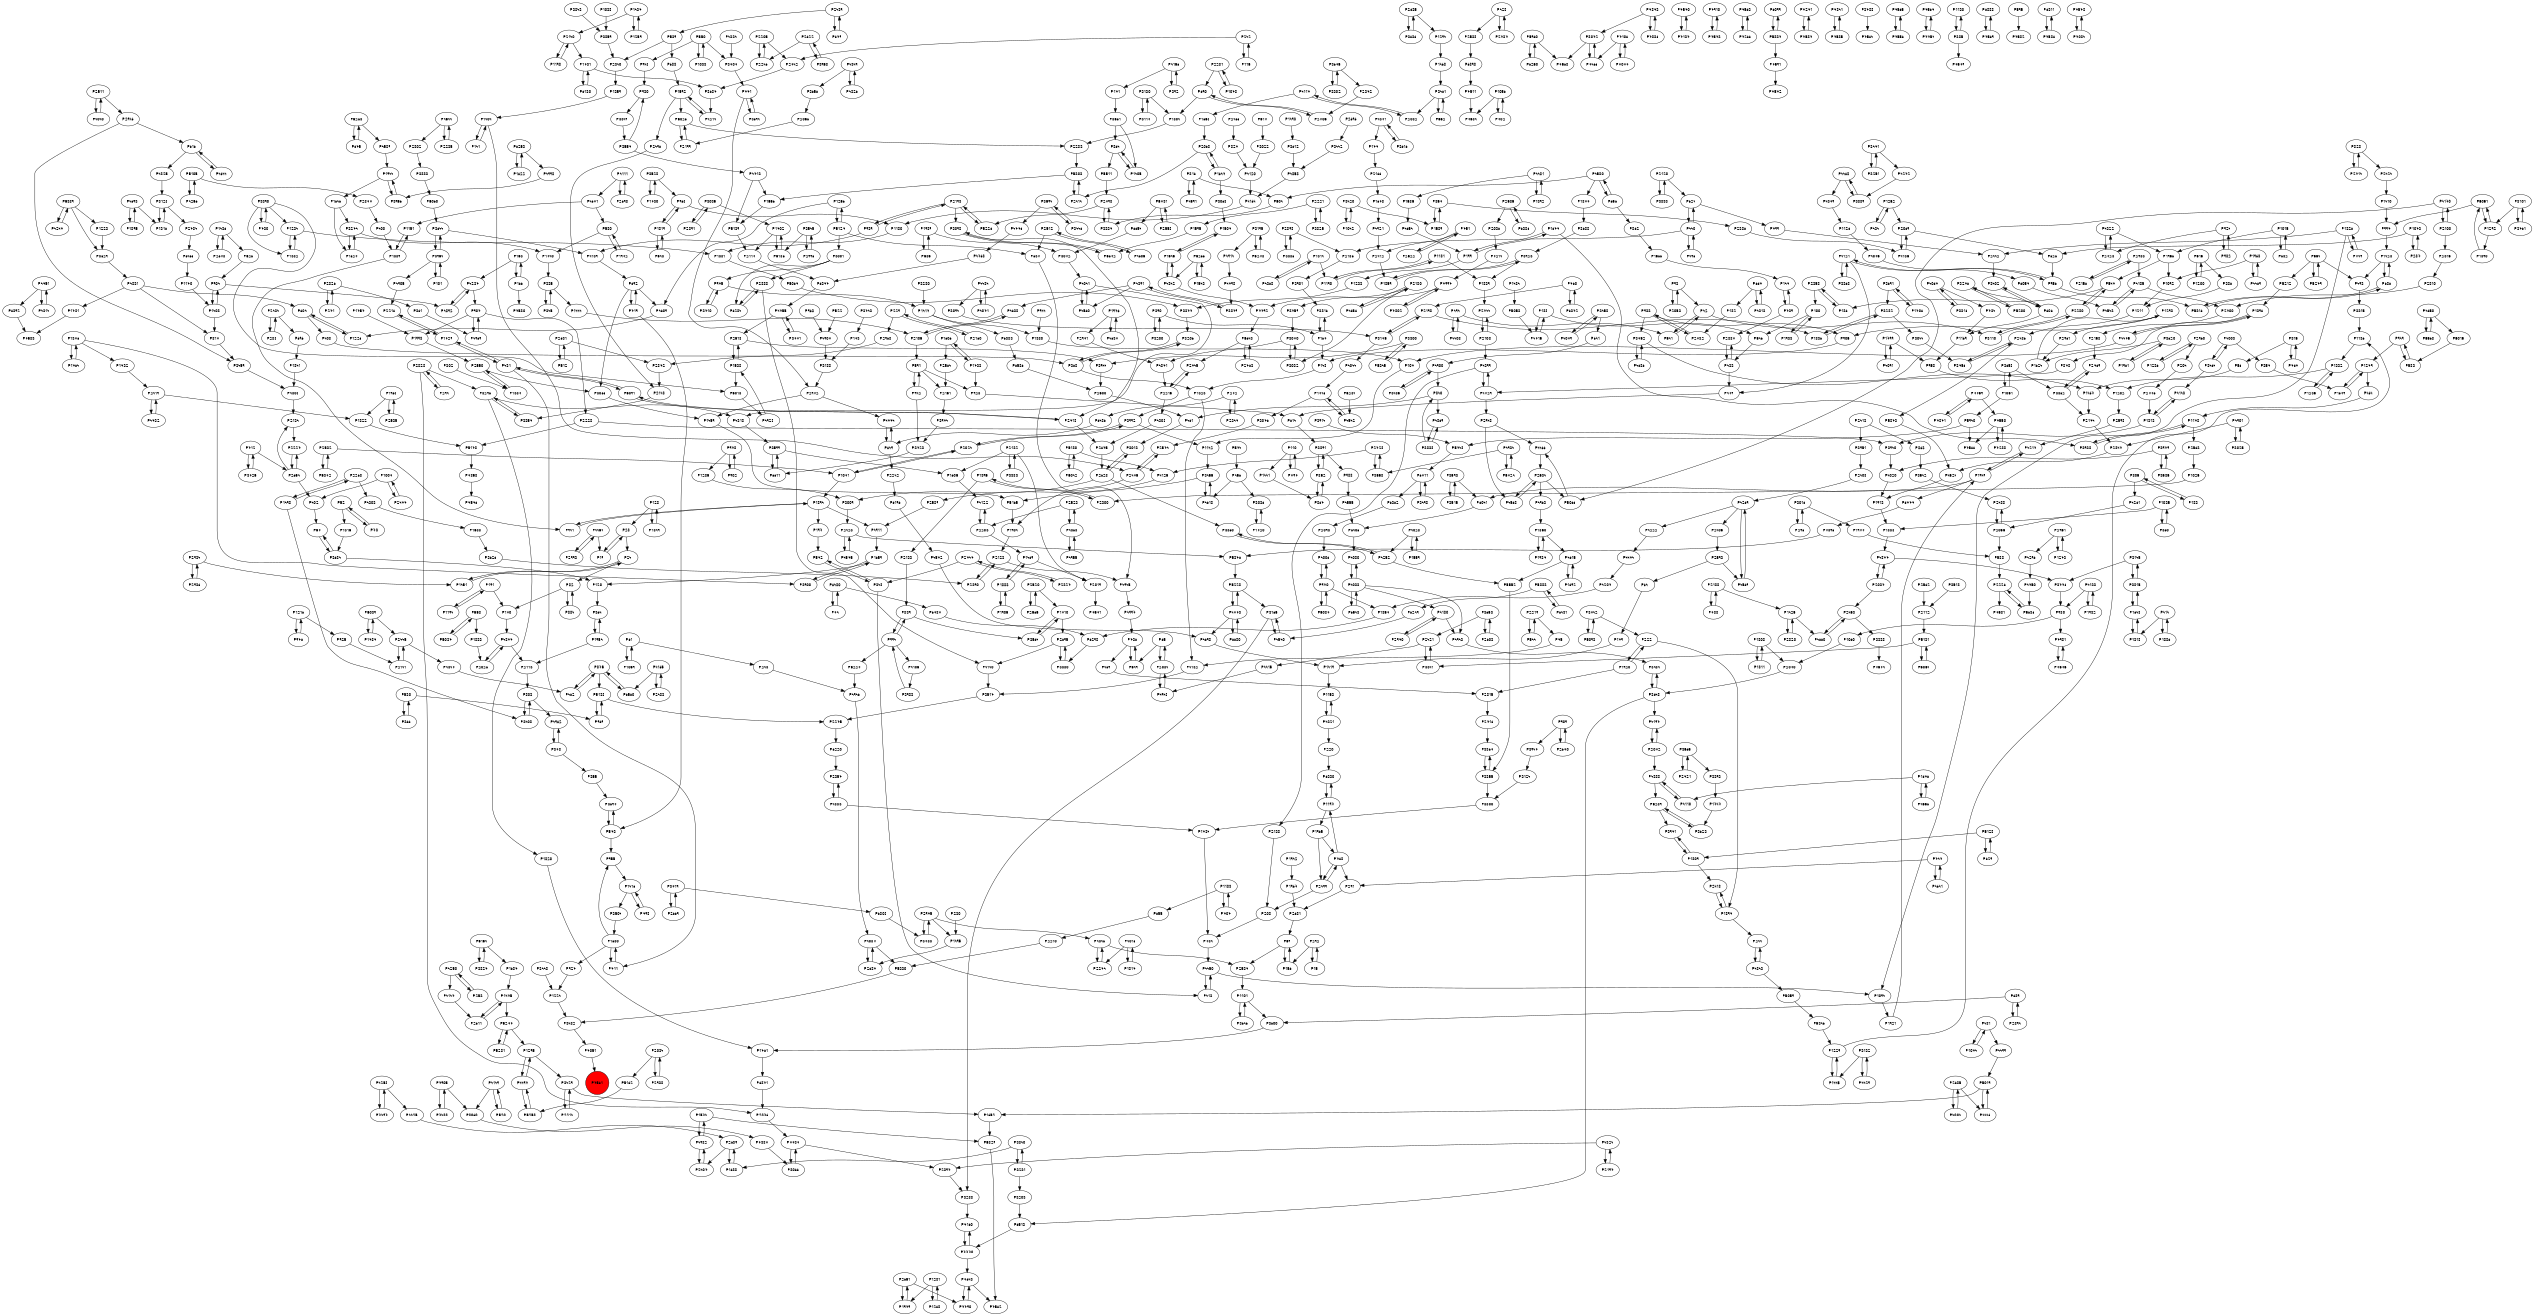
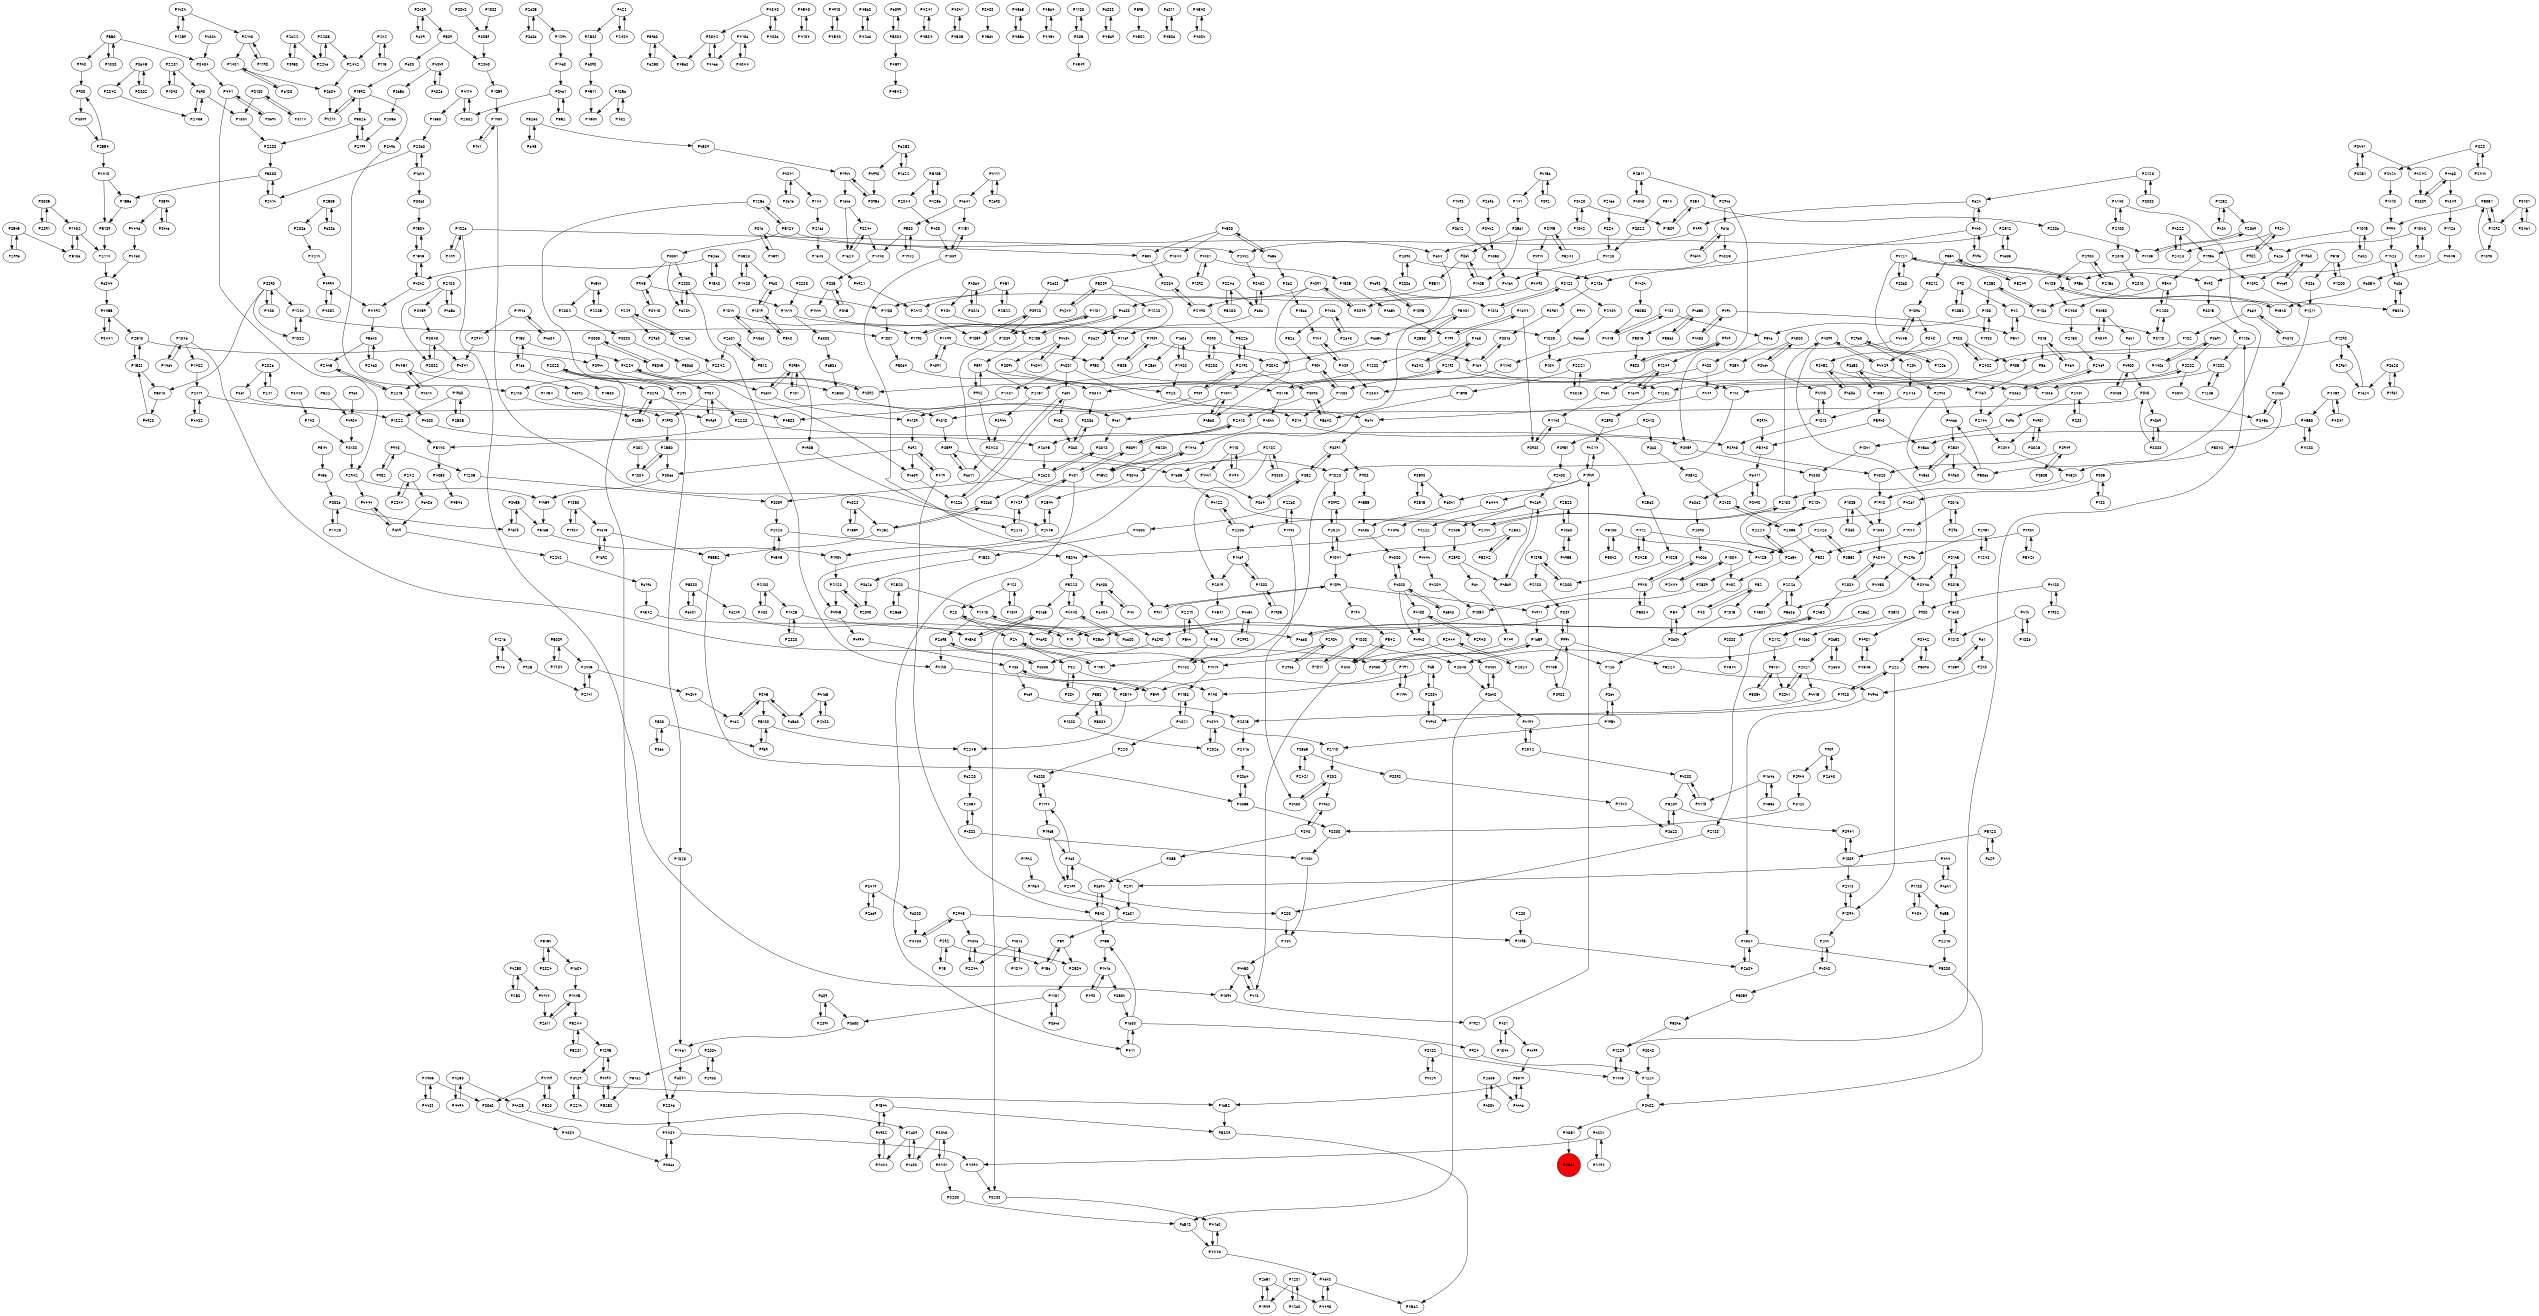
(1727, 350) -> none
(1208, 448) -> none
(1224, 488) -> (421, 522)
(1541, 515) -> (1871, 489)
(542, 969) -> (1648, 1051)
